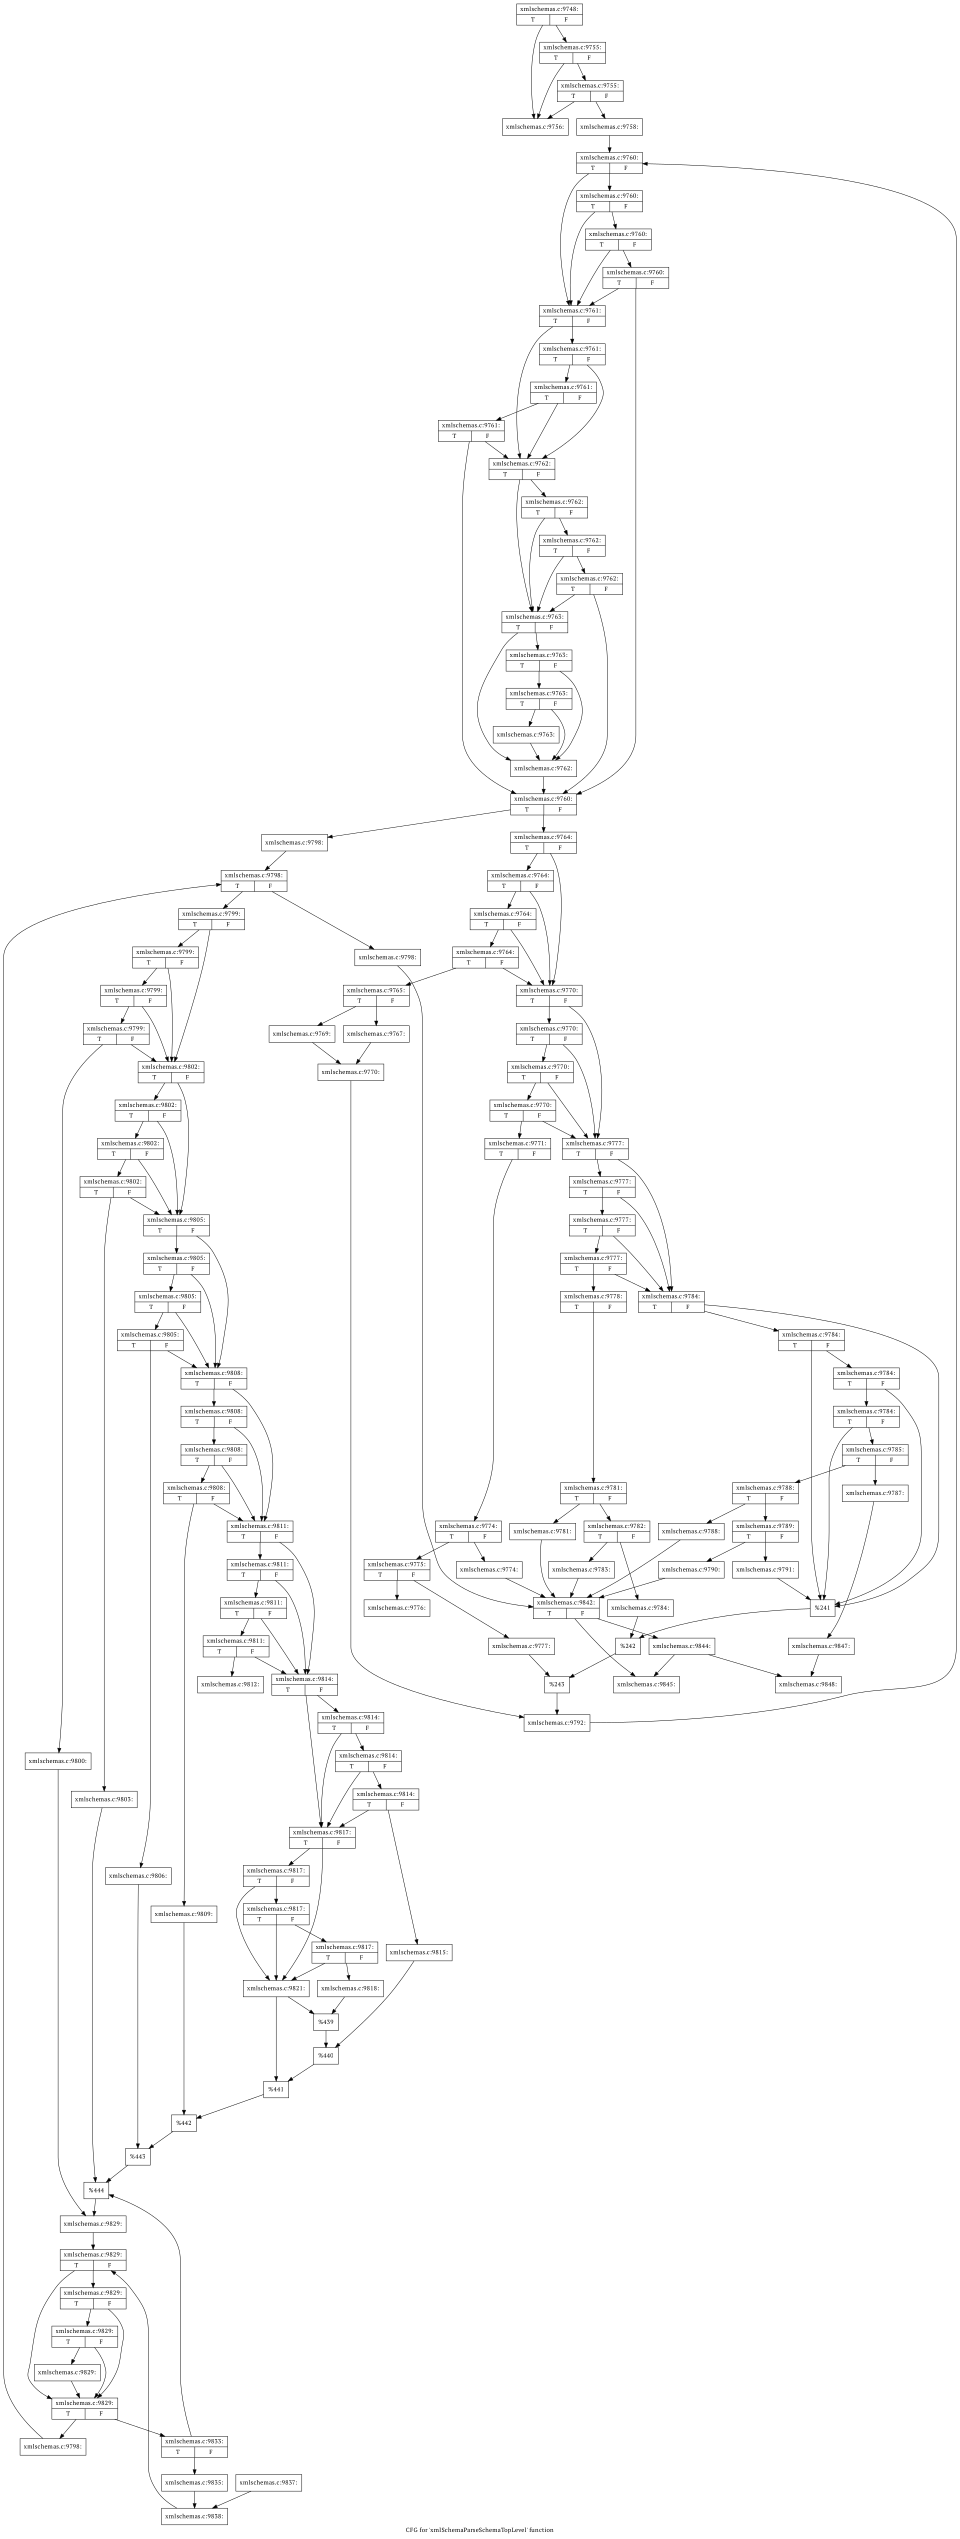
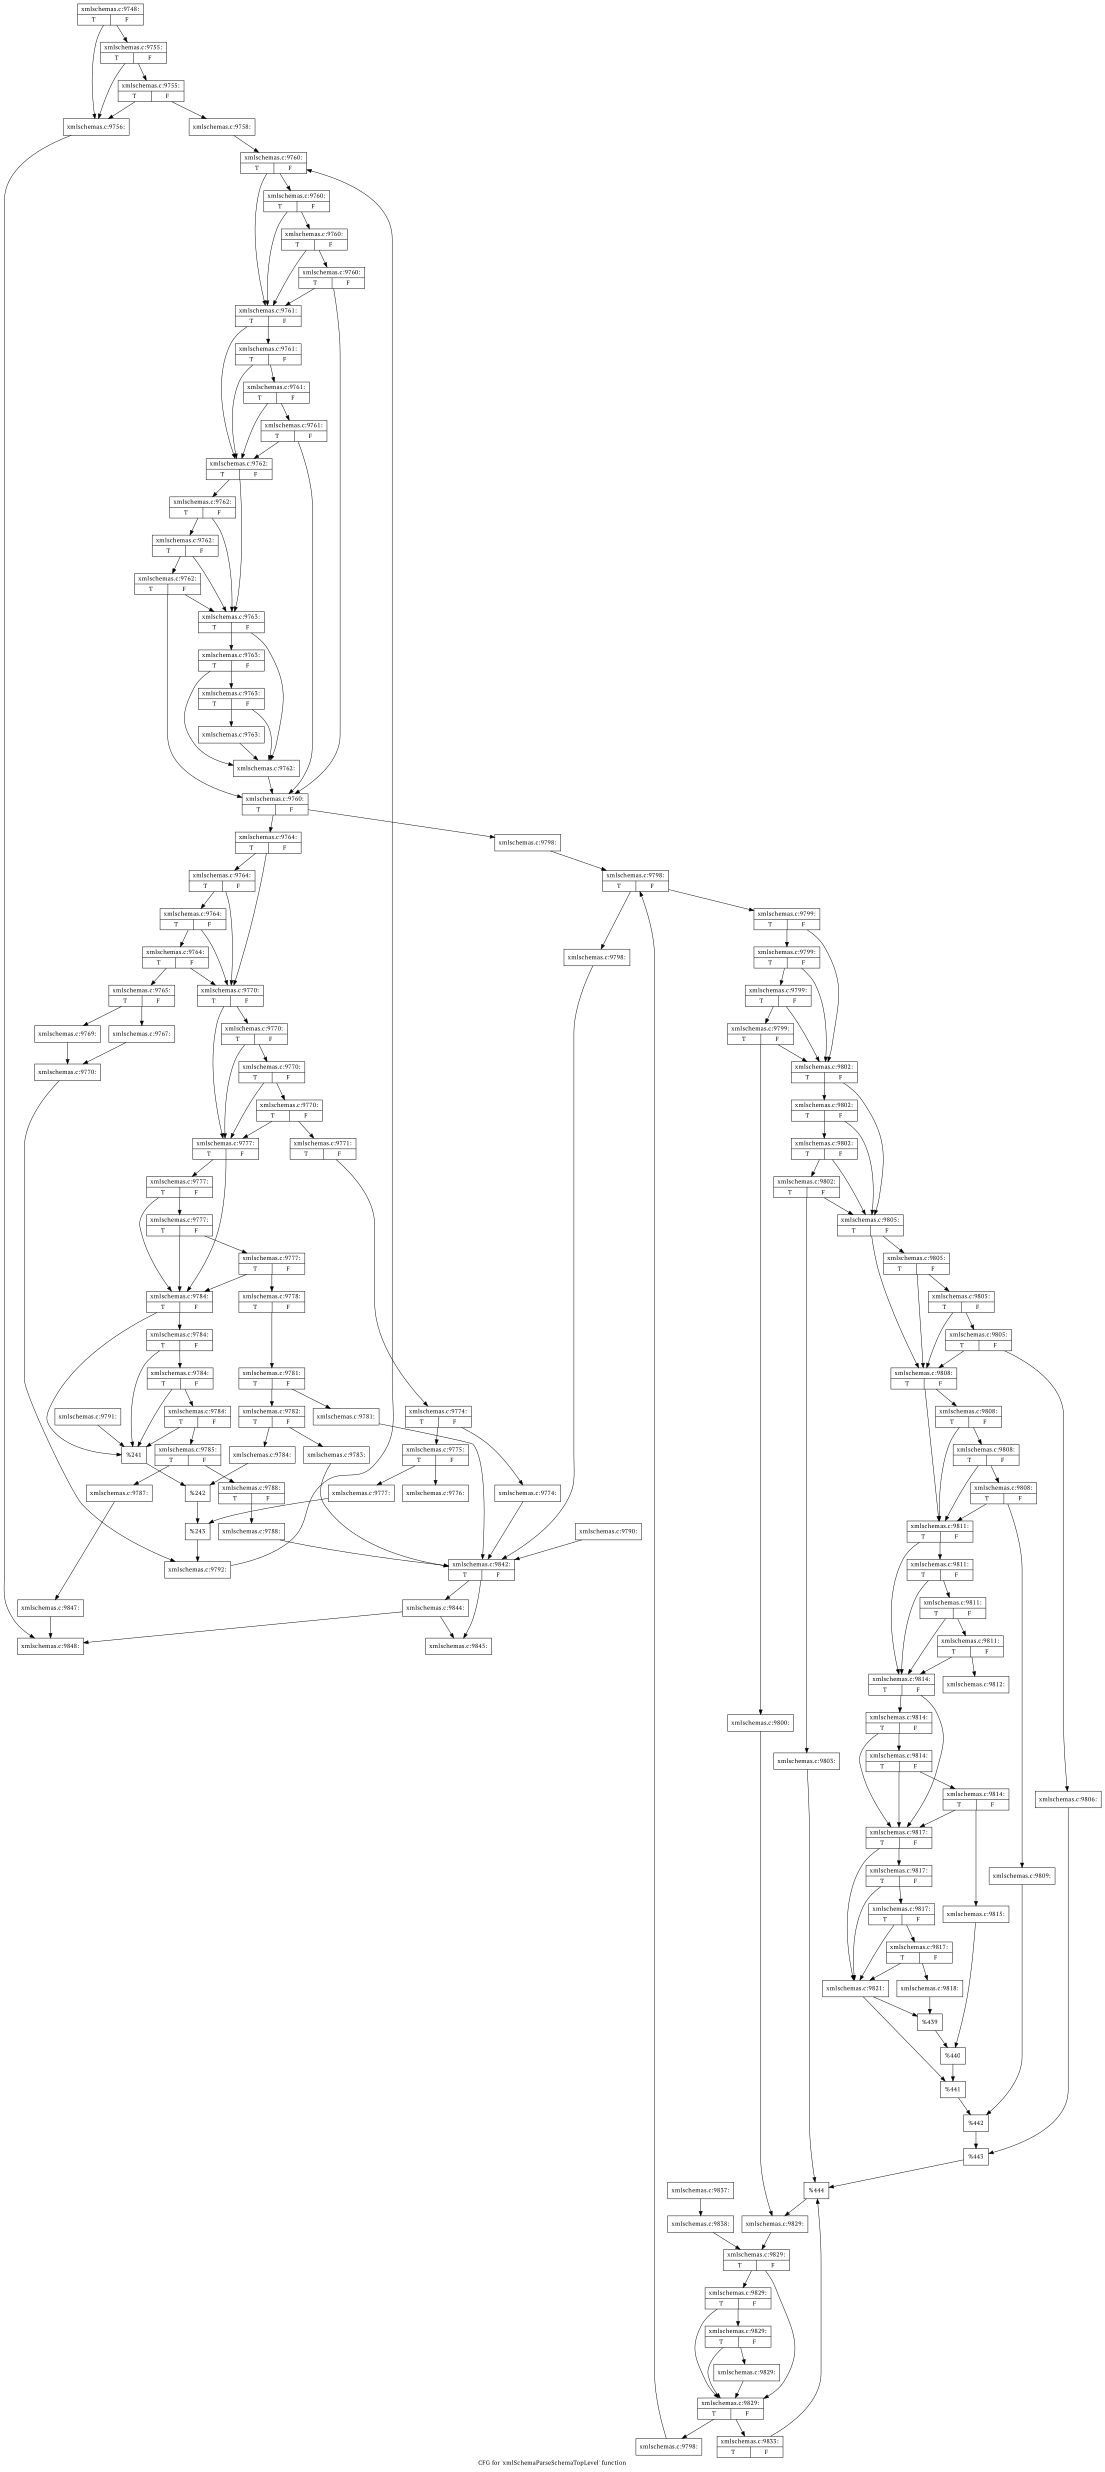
none -> (4, 873)
(765, 1532) -> none
(195, 2483) -> none
